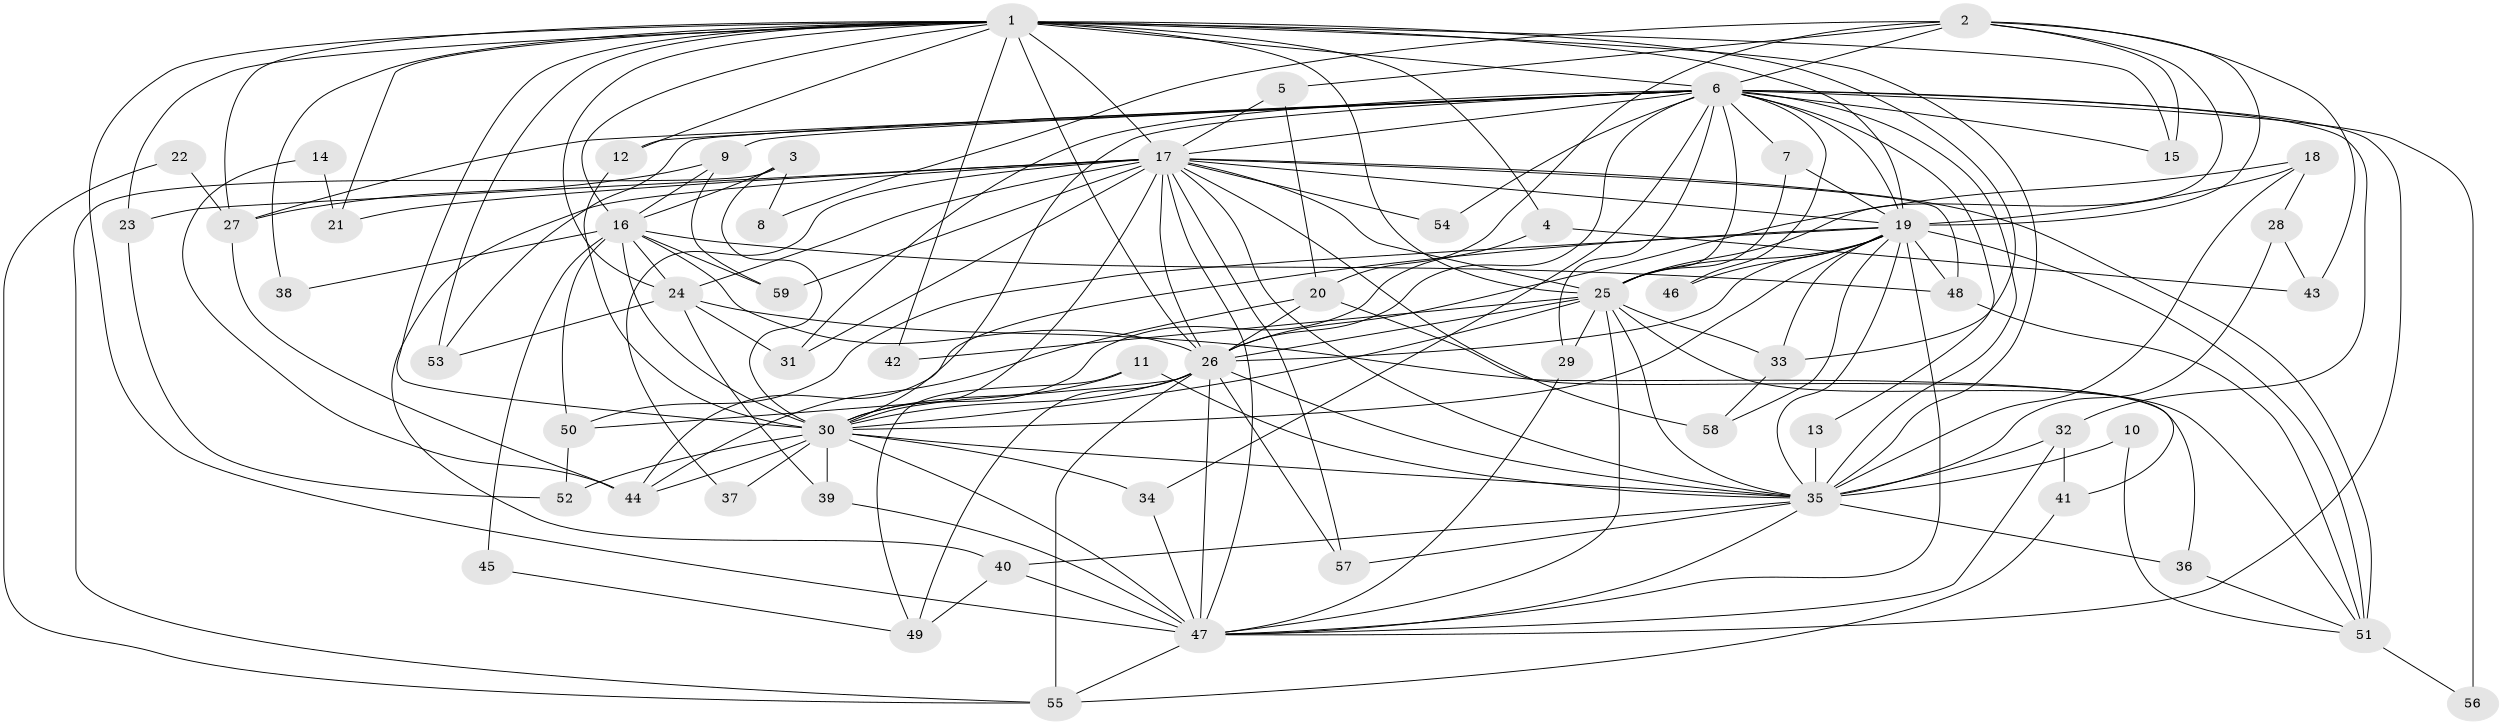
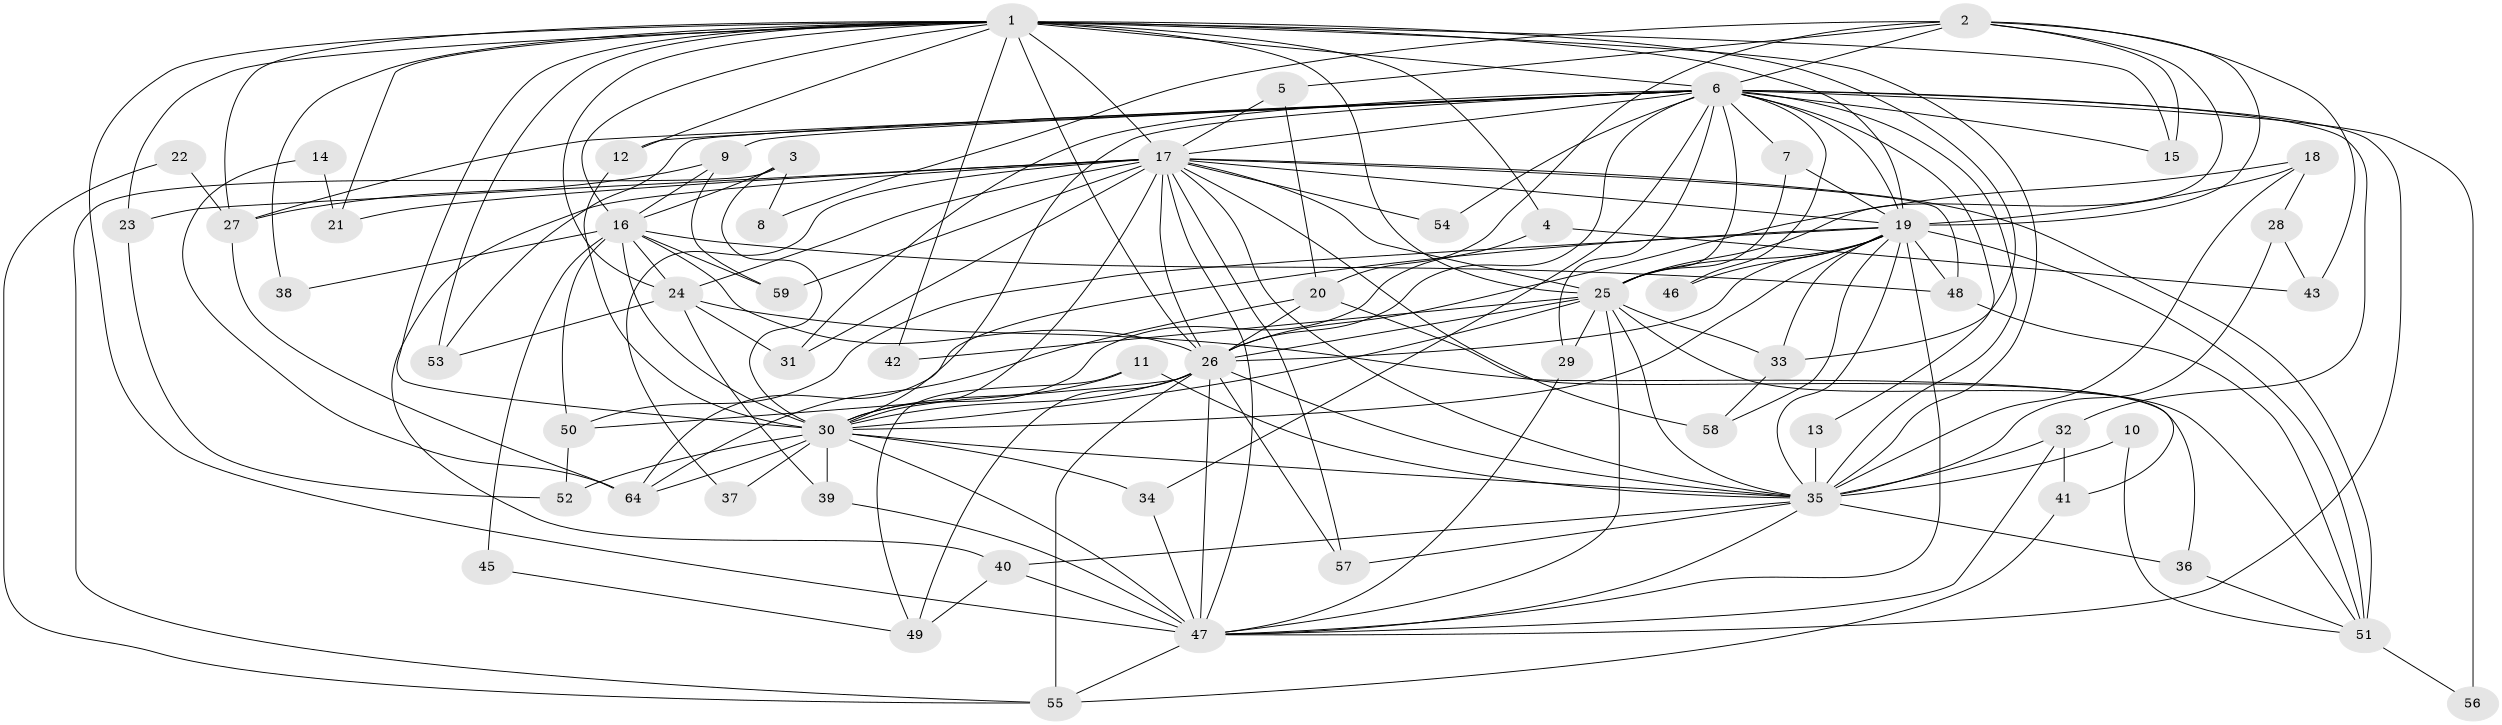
(634, 499) -> (634, 499)
